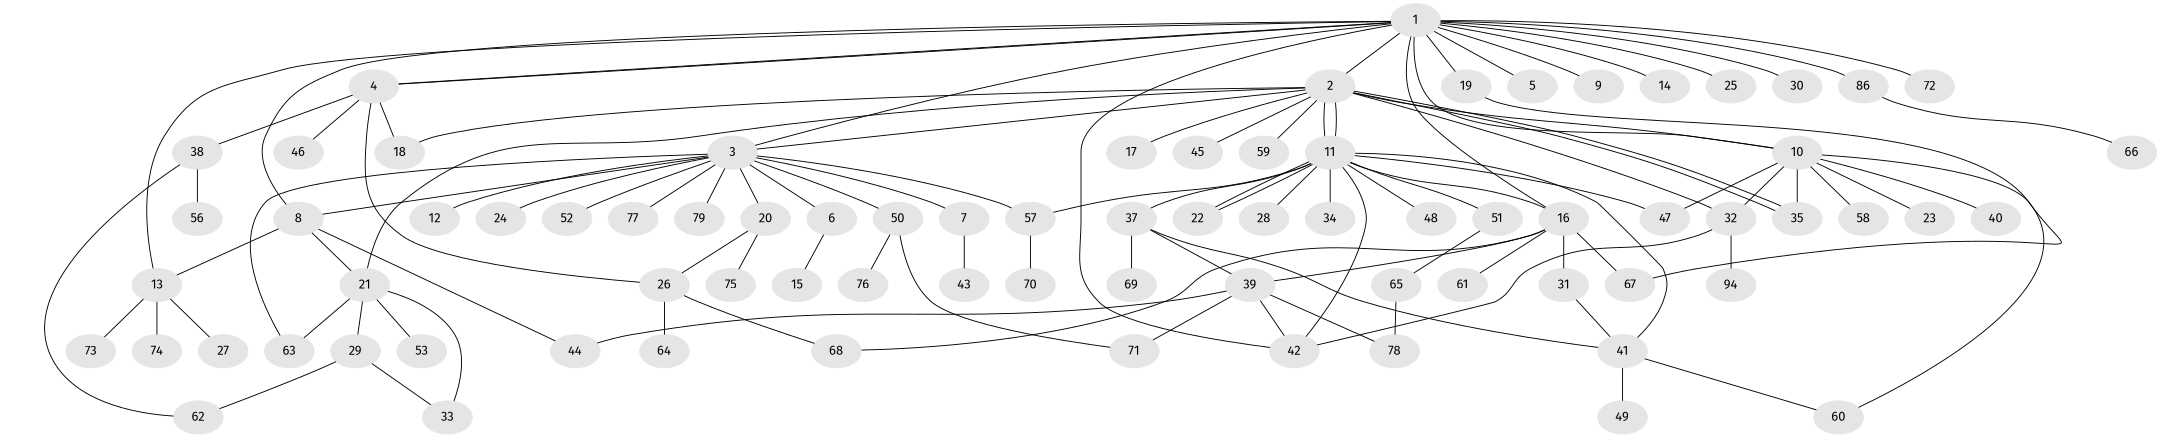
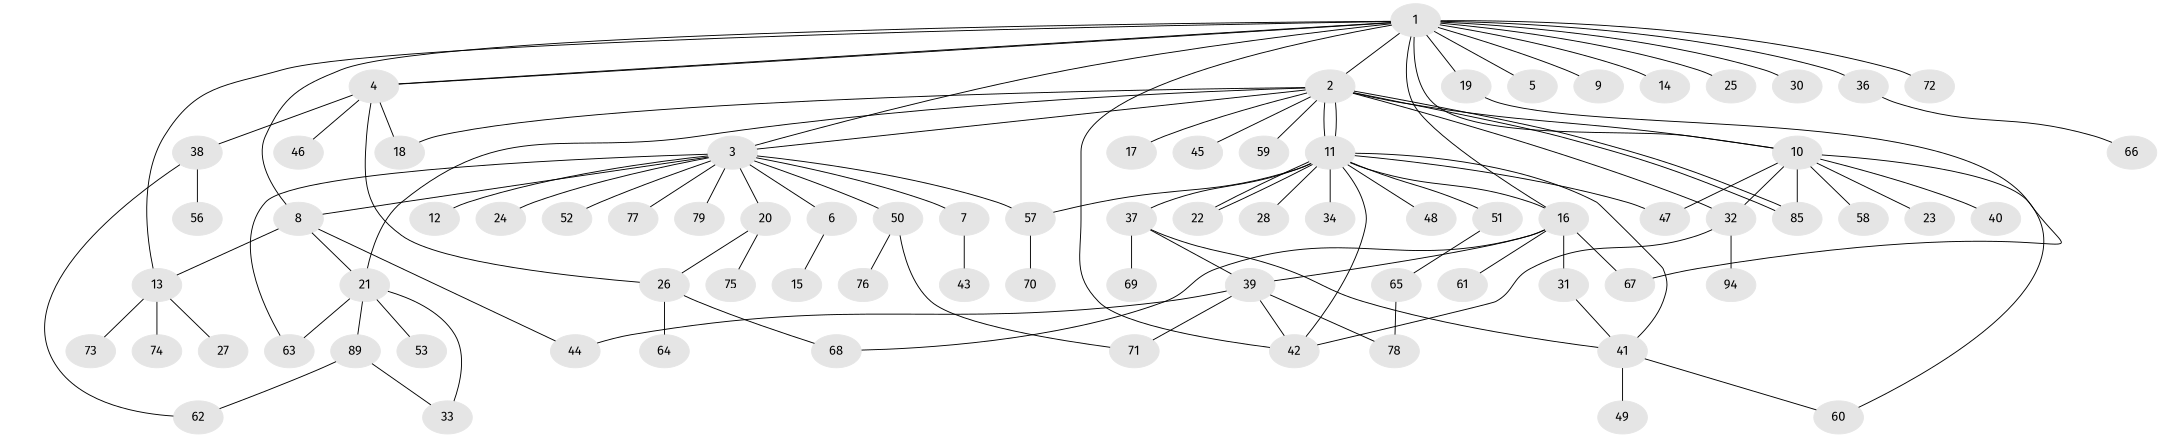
(1863, 86) -> (1863, 86)
(1797, 219) -> (1797, 219)
(356, 351) -> (356, 351)
